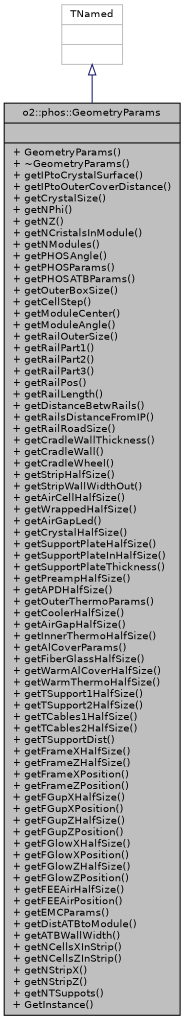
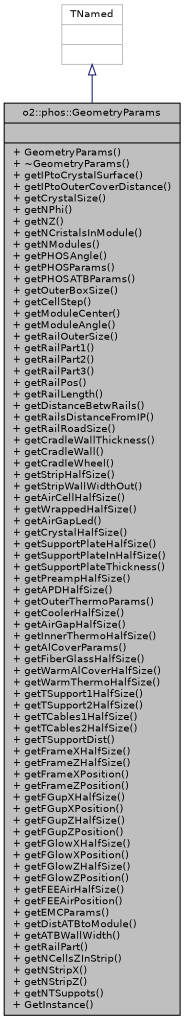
(68, 947) -> (51, 947)
